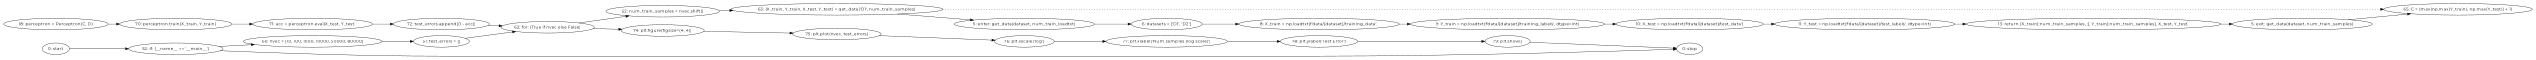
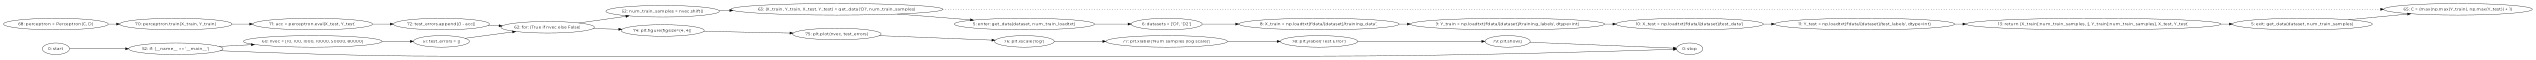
(56, 24) -> (56, 24)
